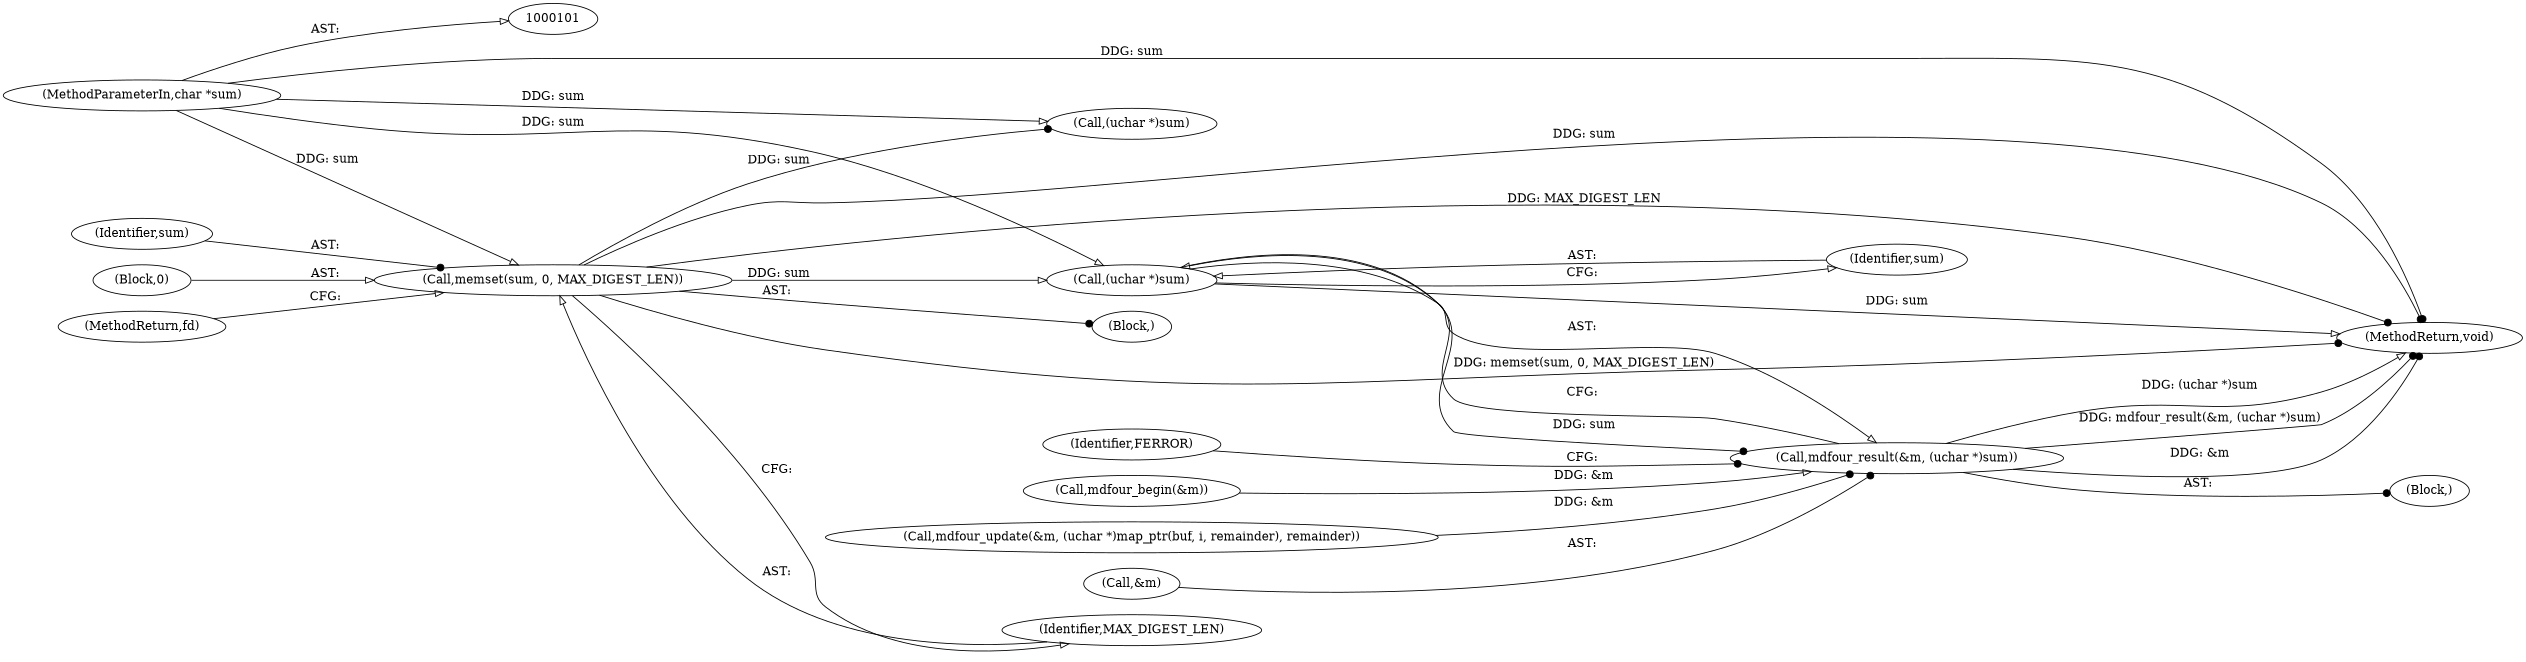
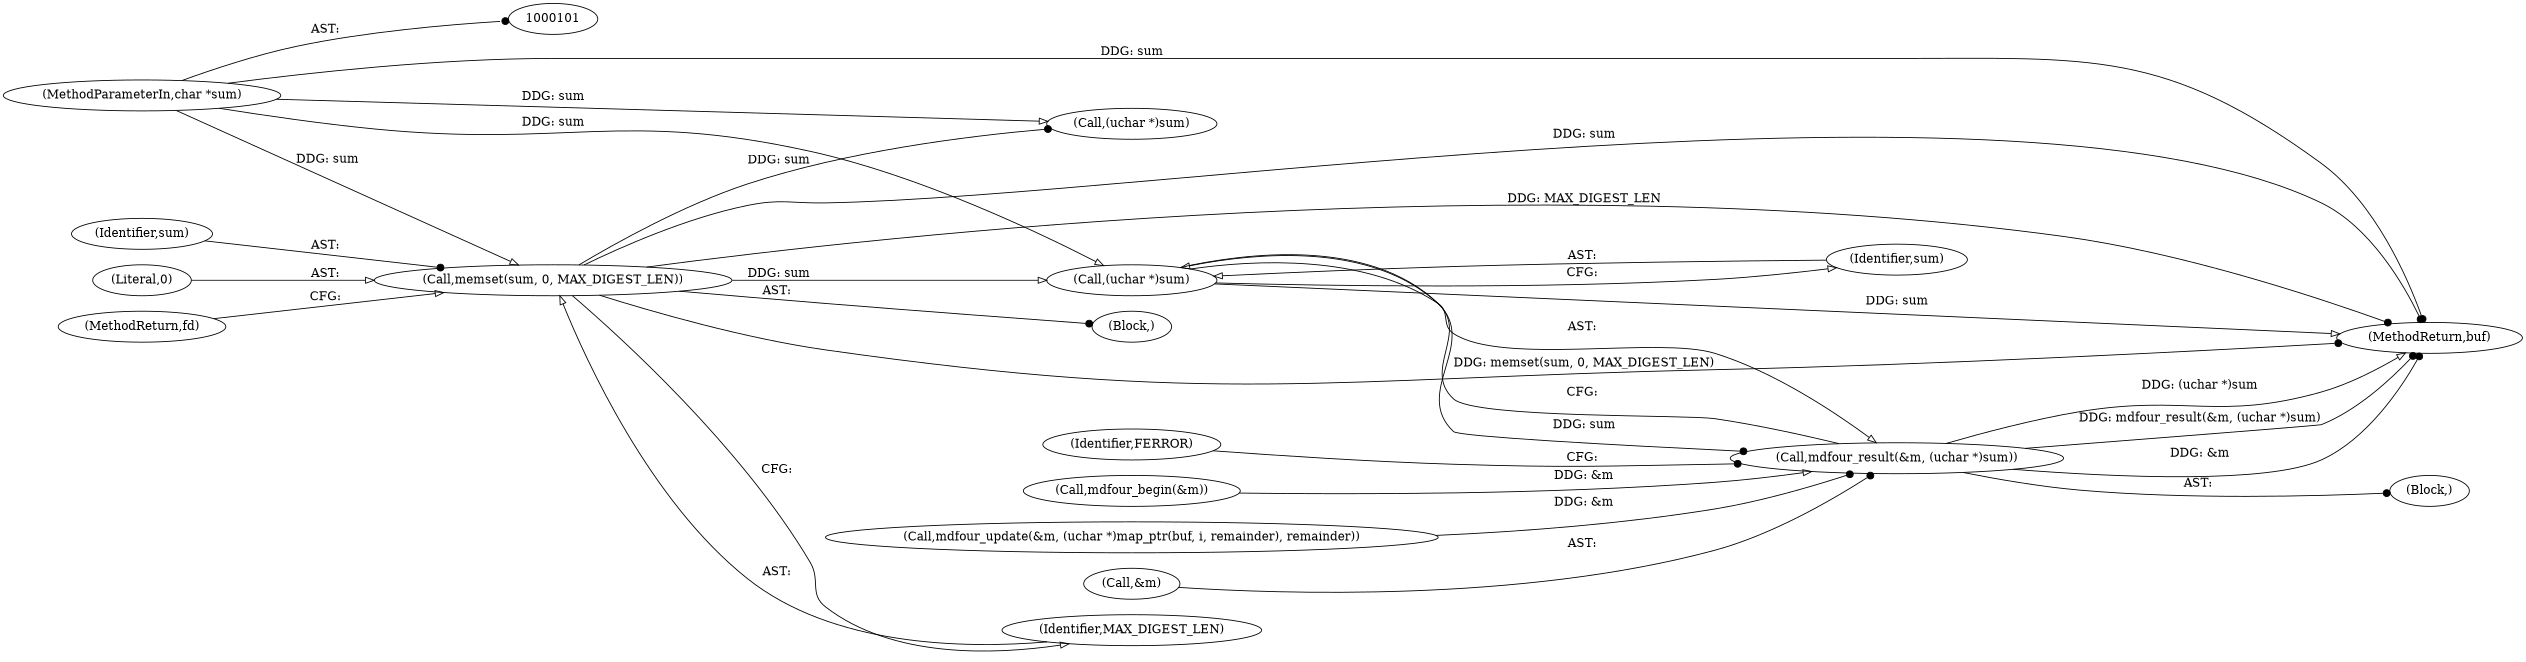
(339, 39) -> (339, 39)
(142, 280) -> (142, 280)
(2430, 338) -> (2430, 338)
